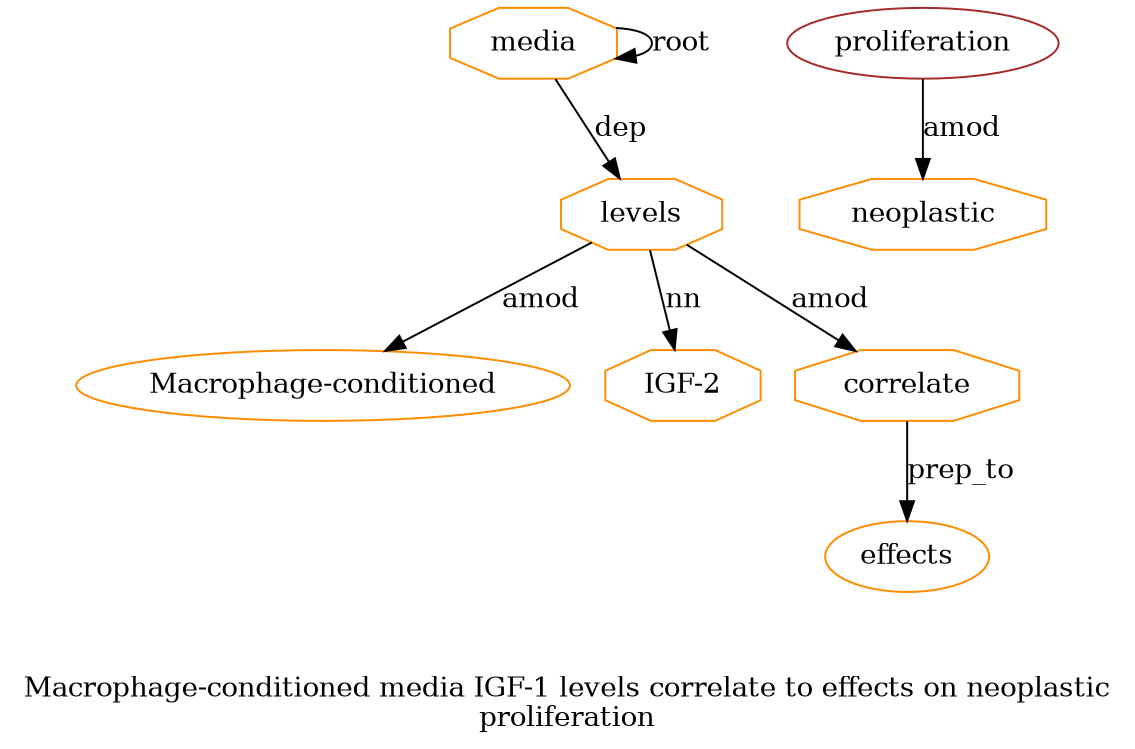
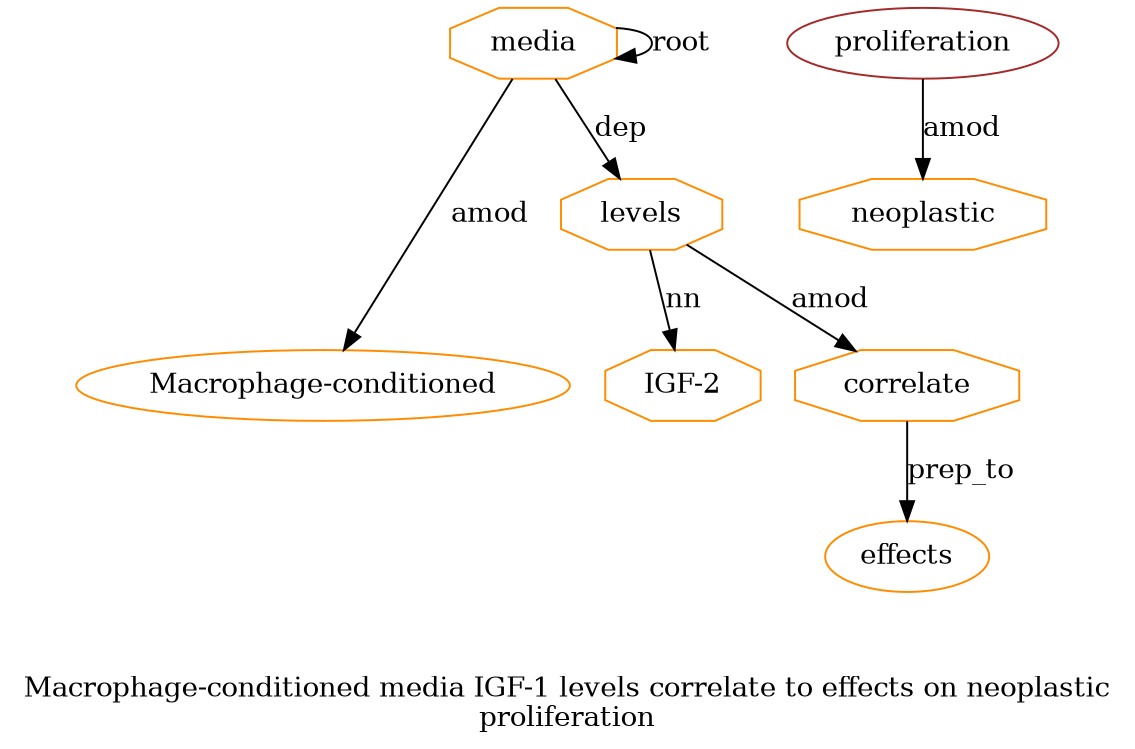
(497, 292) -> (434, 206)
